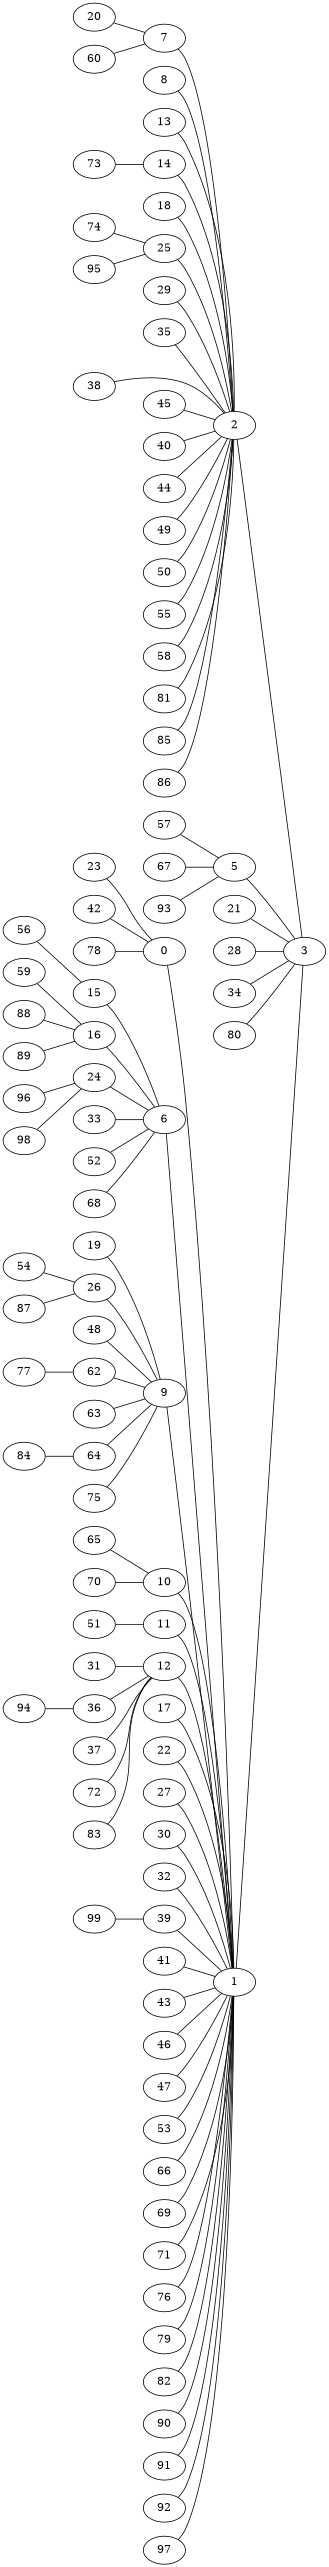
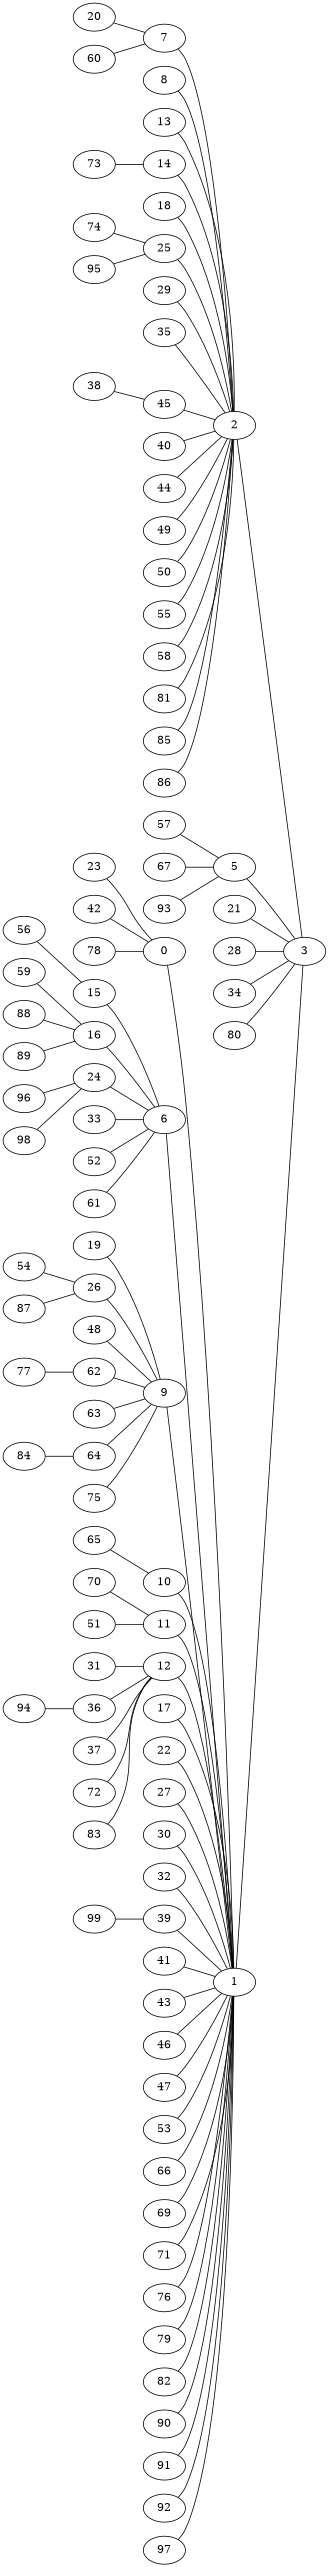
(174, 380) -> (129, 395)
(94, 1204) -> (94, 1204)
(129, 1582) -> (129, 1604)
